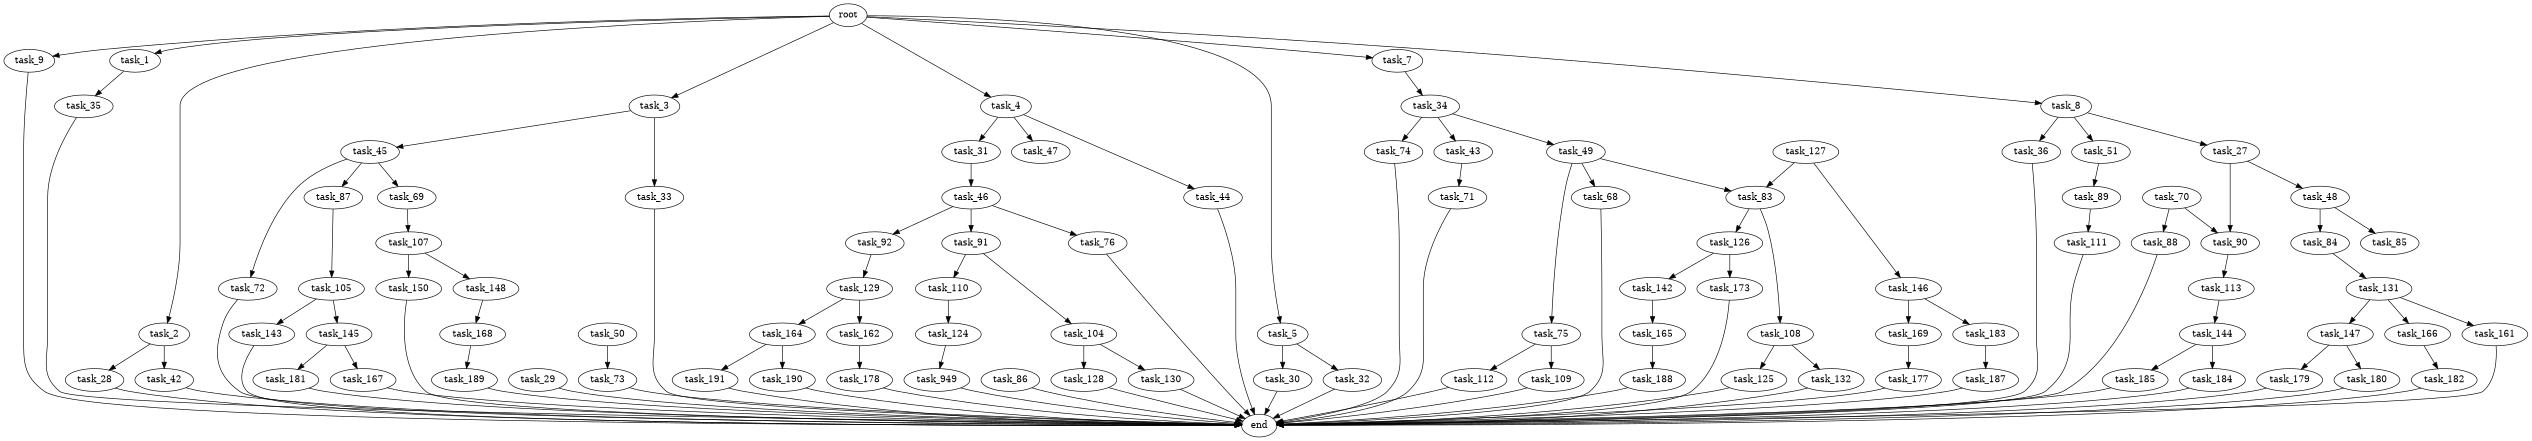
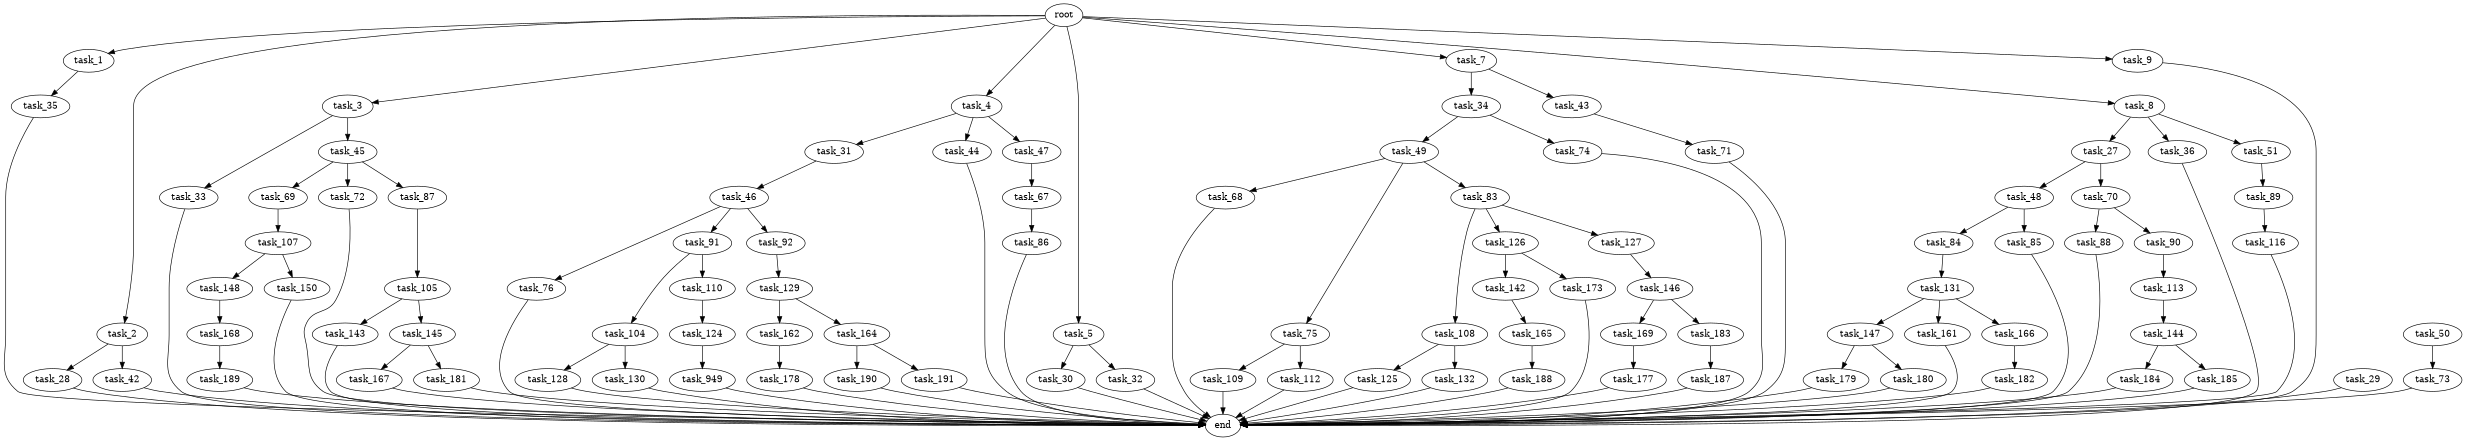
(1445, 127) -> (1518, 82)
(1783, 173) -> (1547, 219)
(2230, 194) -> (2101, 172)
none -> (1032, 198)
(2087, 243) -> (2265, 243)
none -> (1726, 418)
